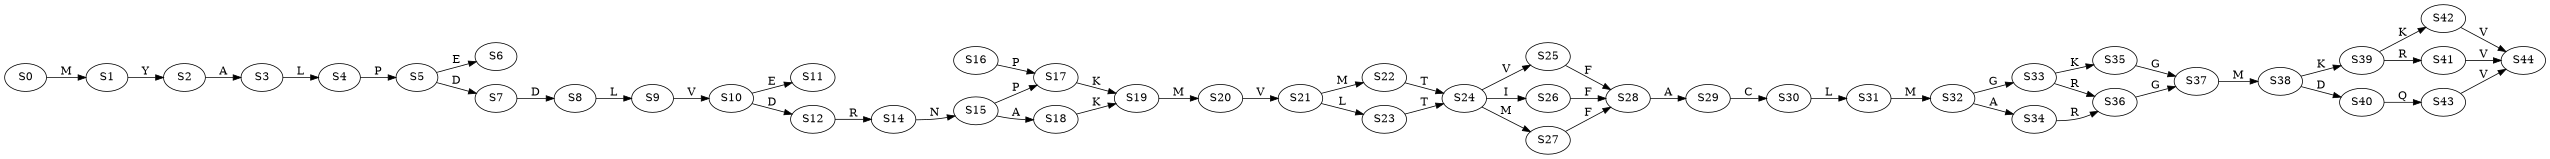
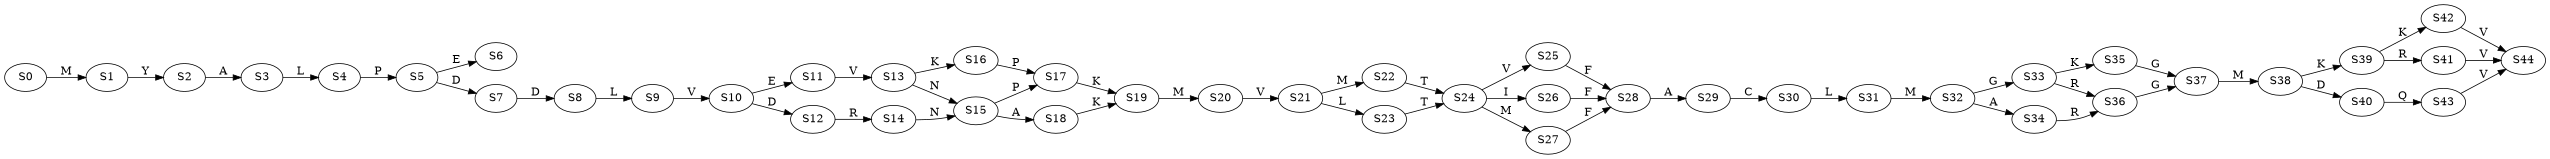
none -> (894, 77)
